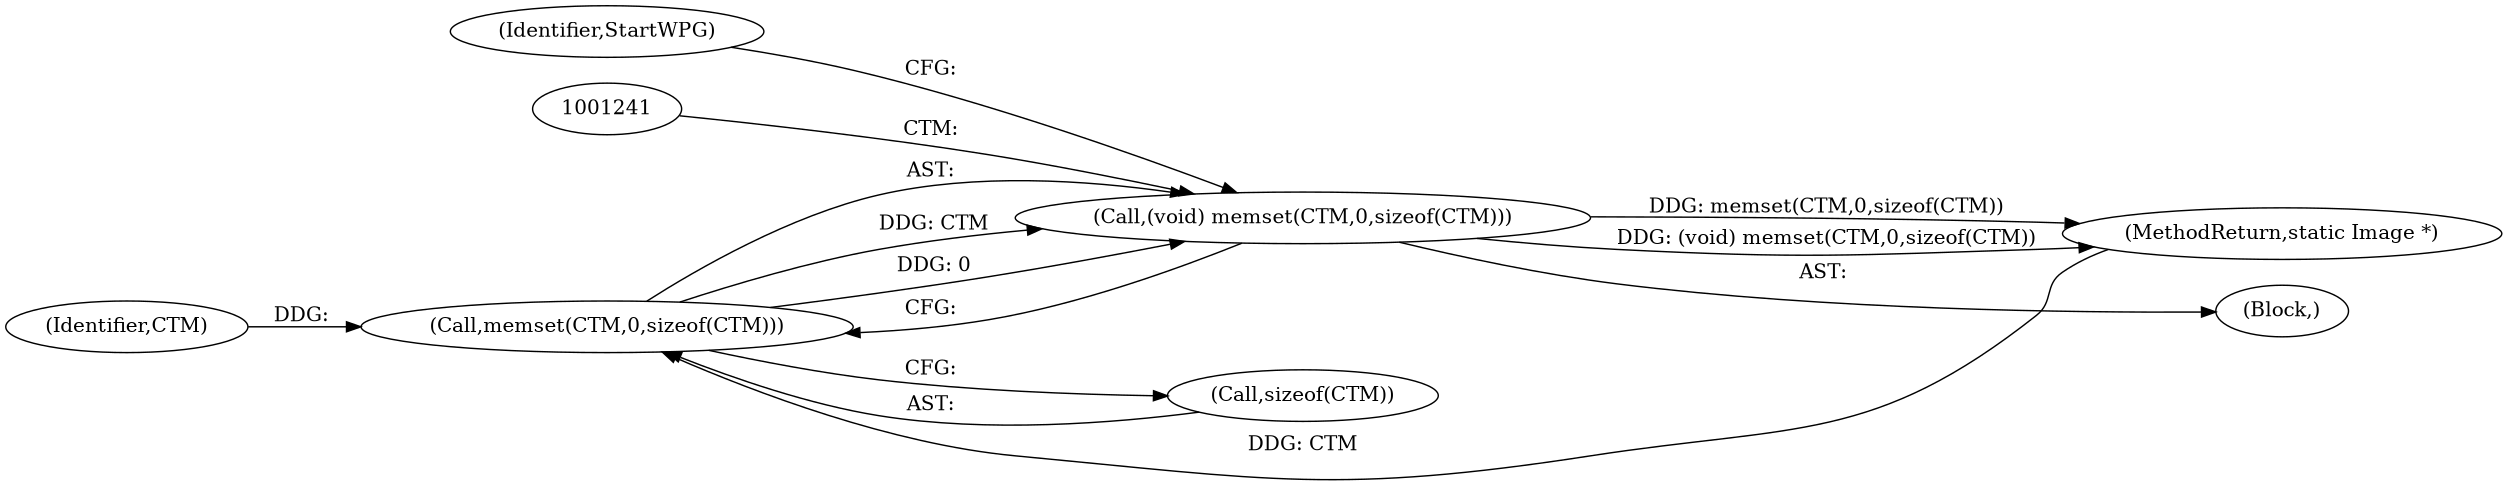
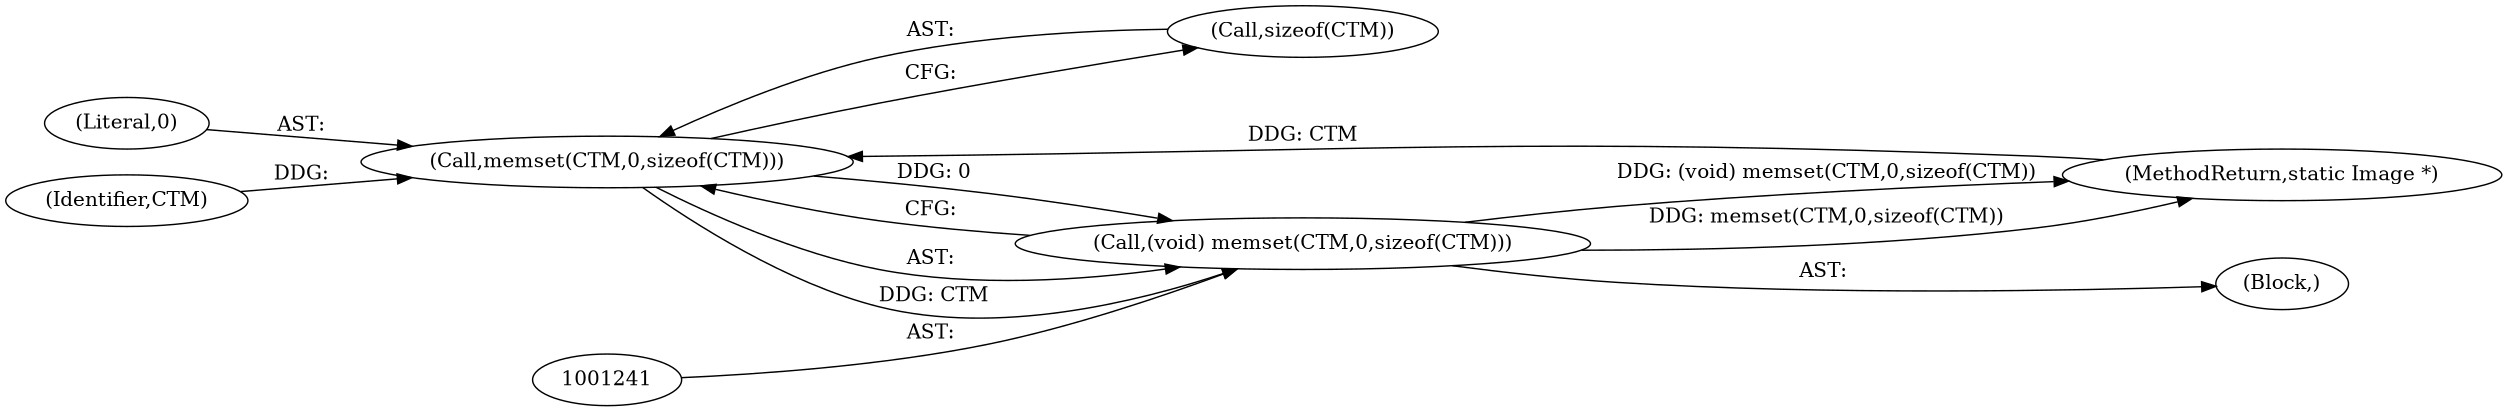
(607, 32) -> none
none -> (127, 123)
(934, 130) -> (934, 333)
